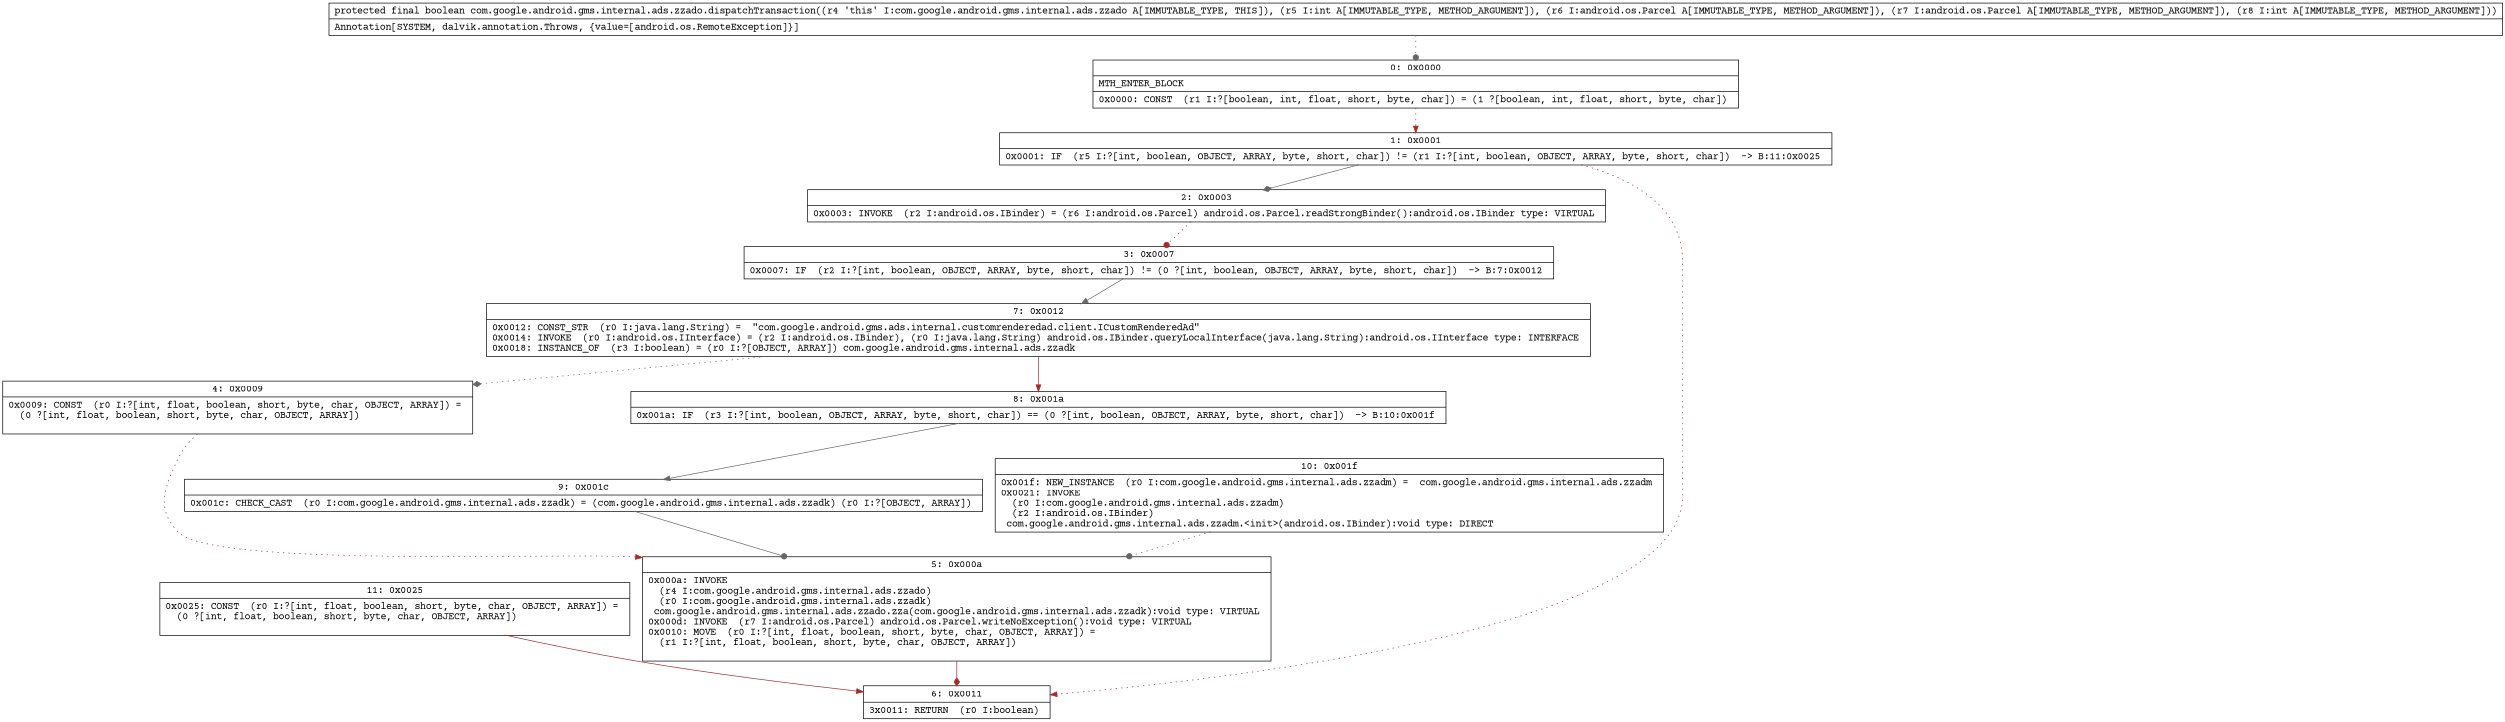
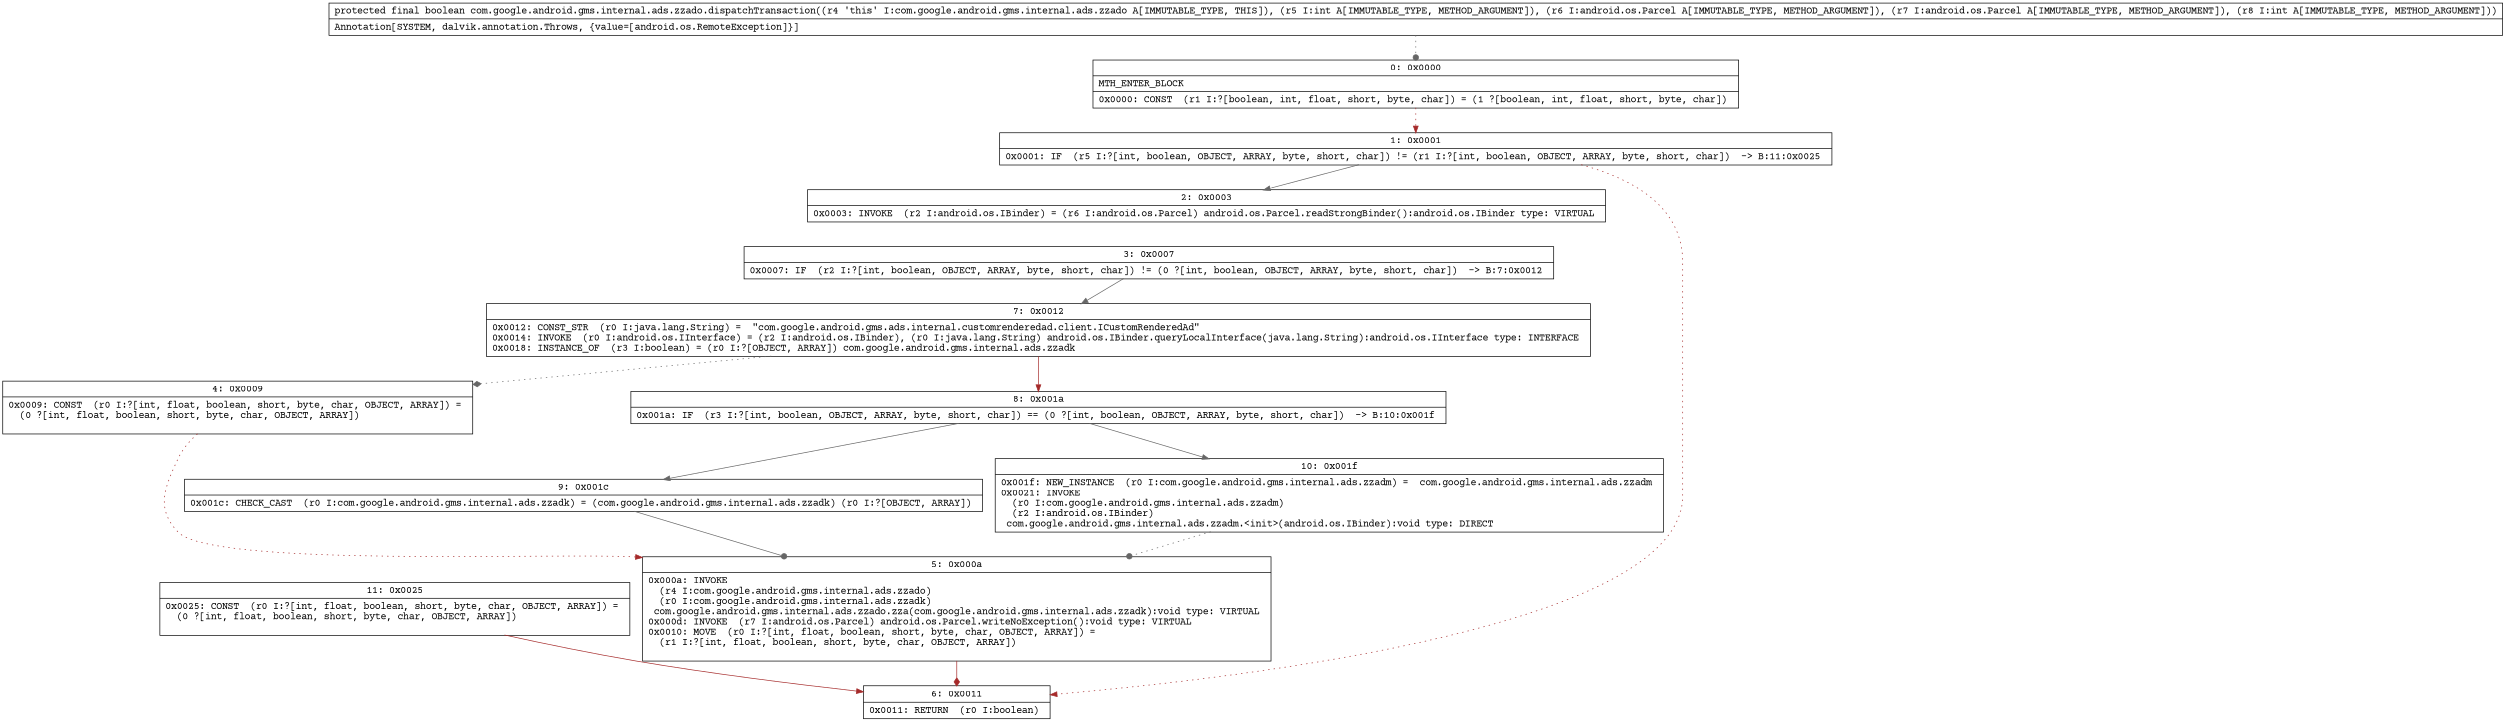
(1315, 176) -> (1315, 176)
(1180, 232) -> none
none -> (1146, 440)
(957, 710) -> (957, 710)
